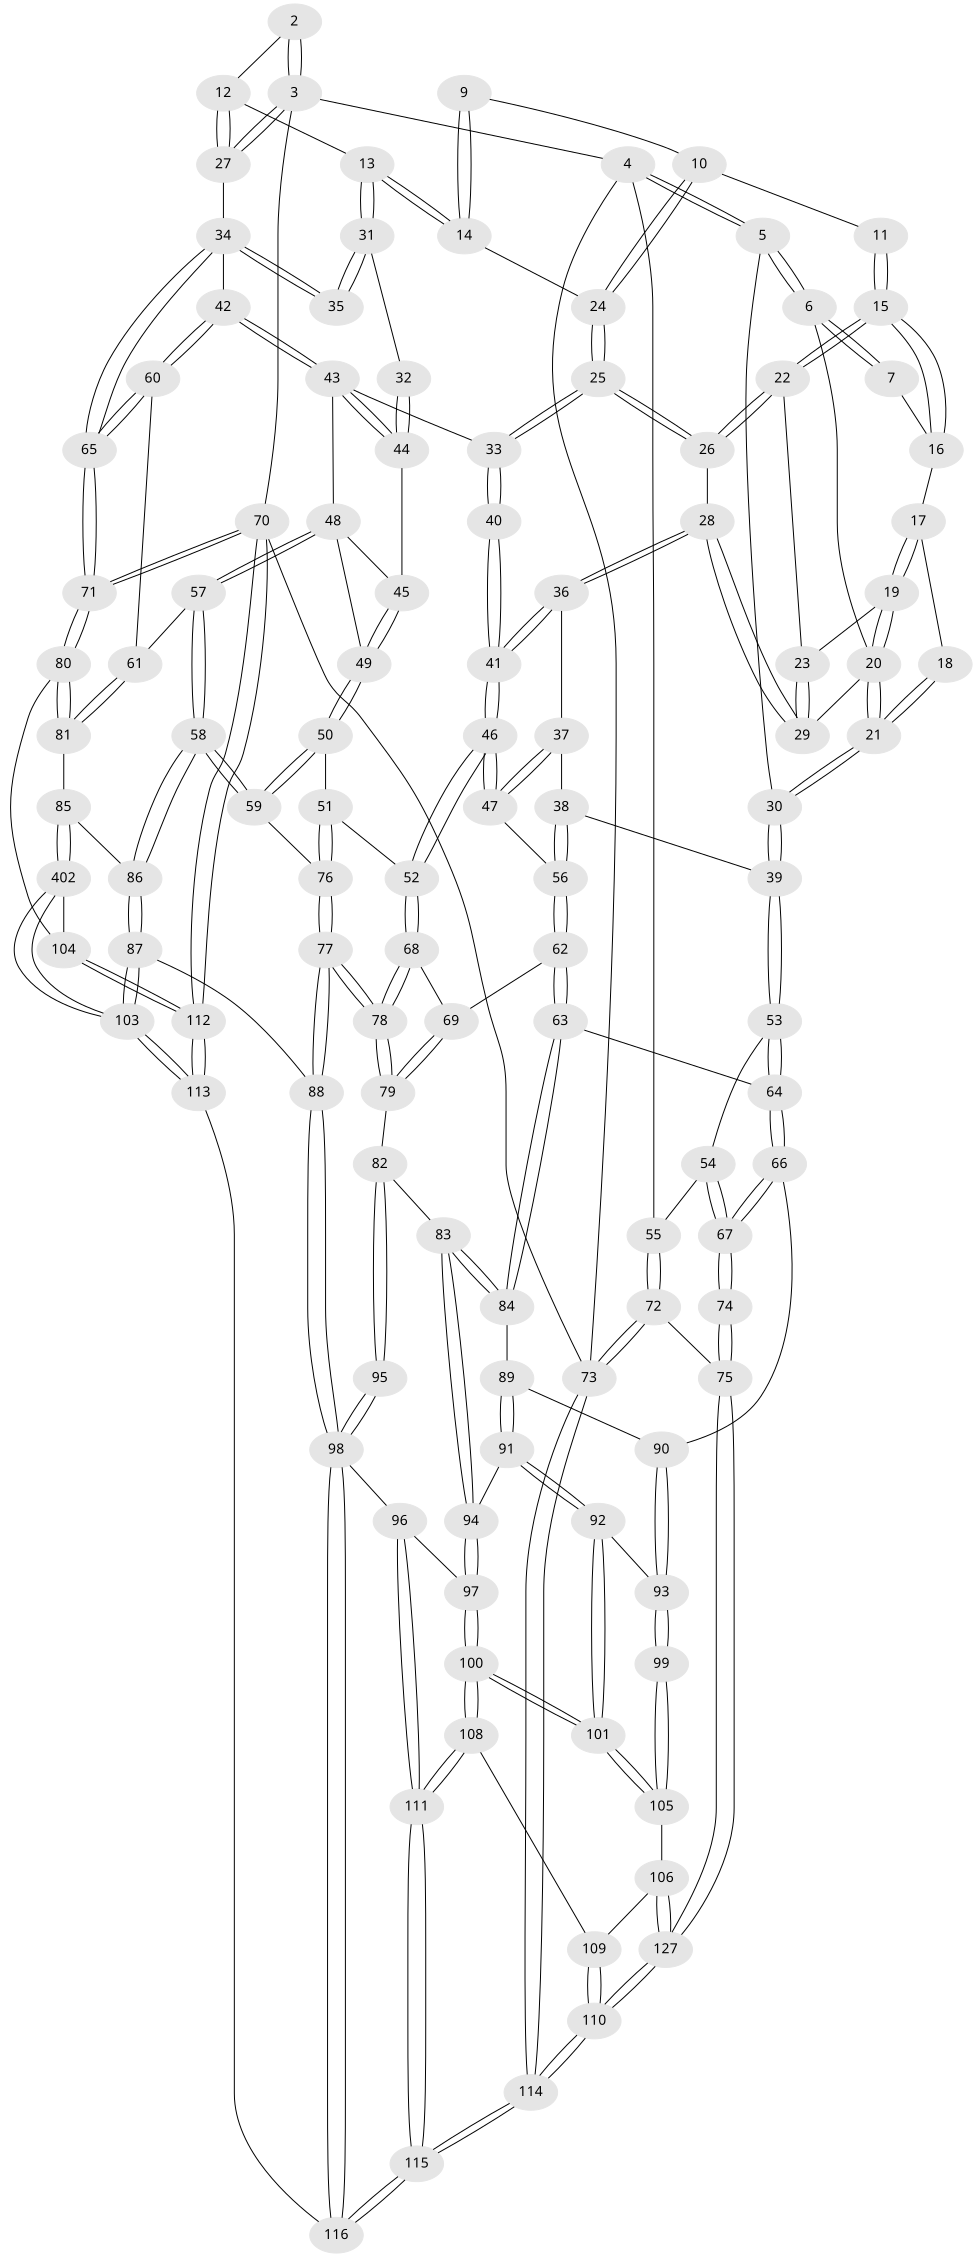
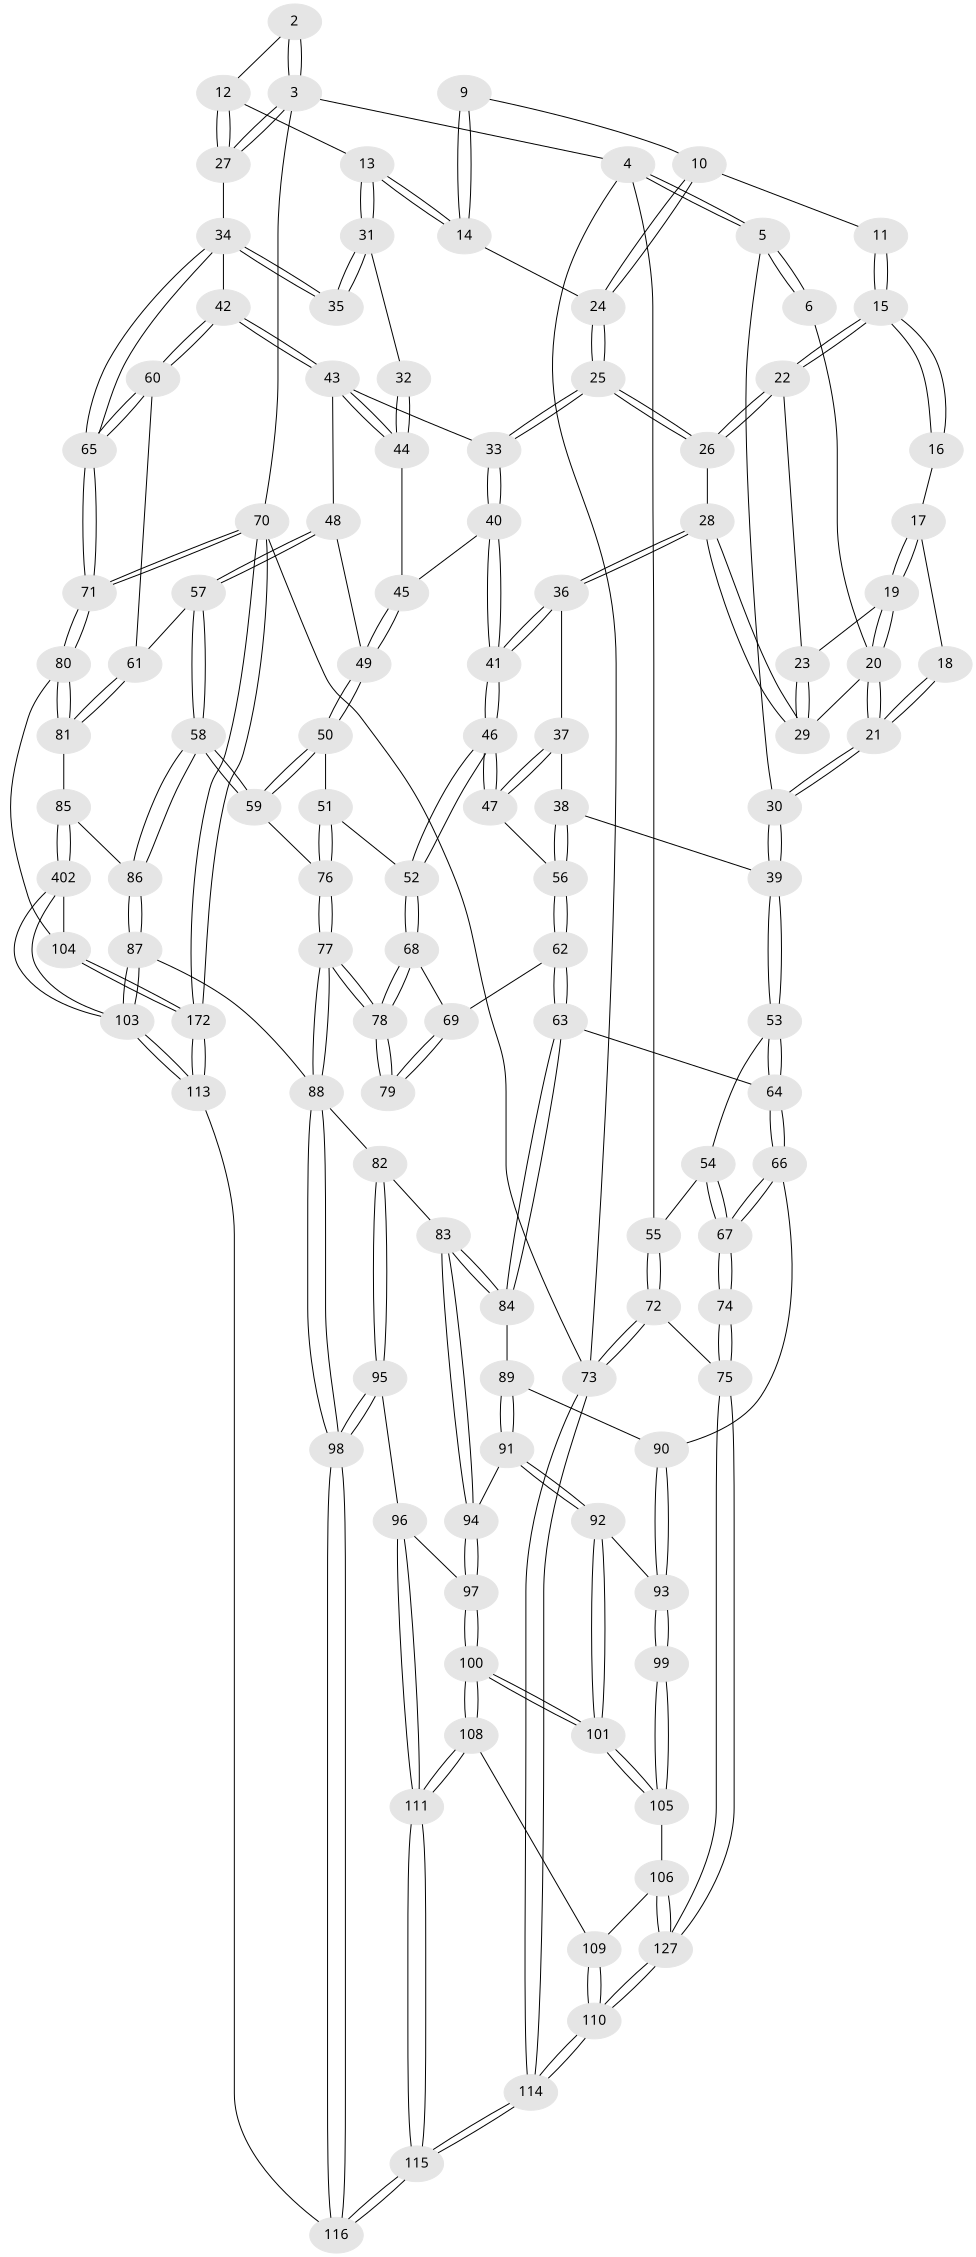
(892, 379) -> none
(368, 557) -> (448, 557)
(199, 1021) -> (199, 1021)
(384, 1129) -> (348, 1129)
(368, 1486) -> (390, 1450)
